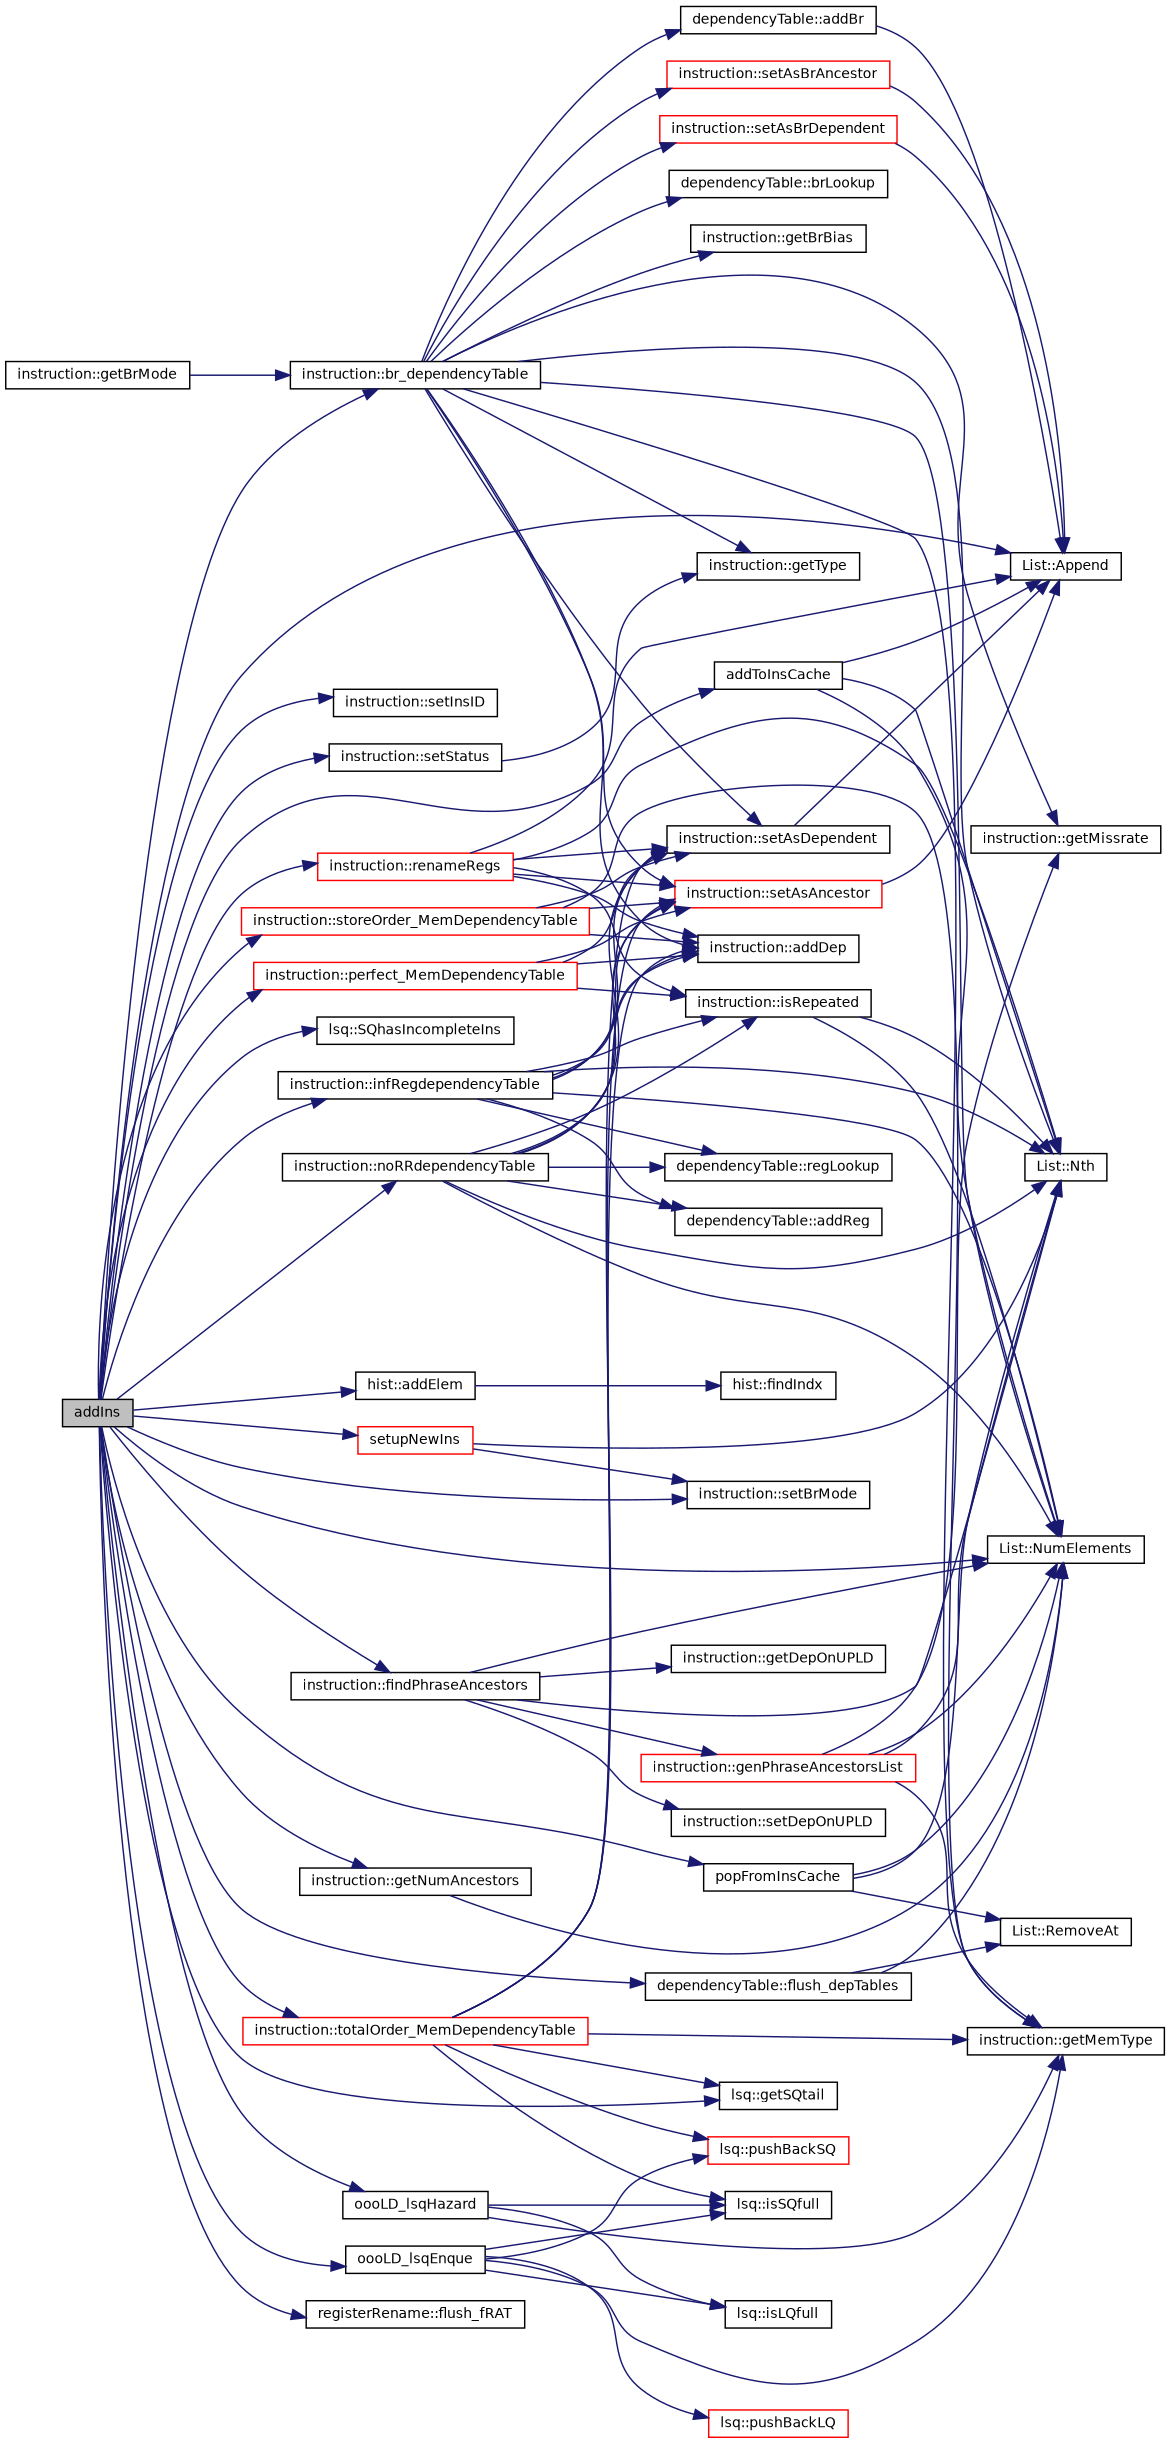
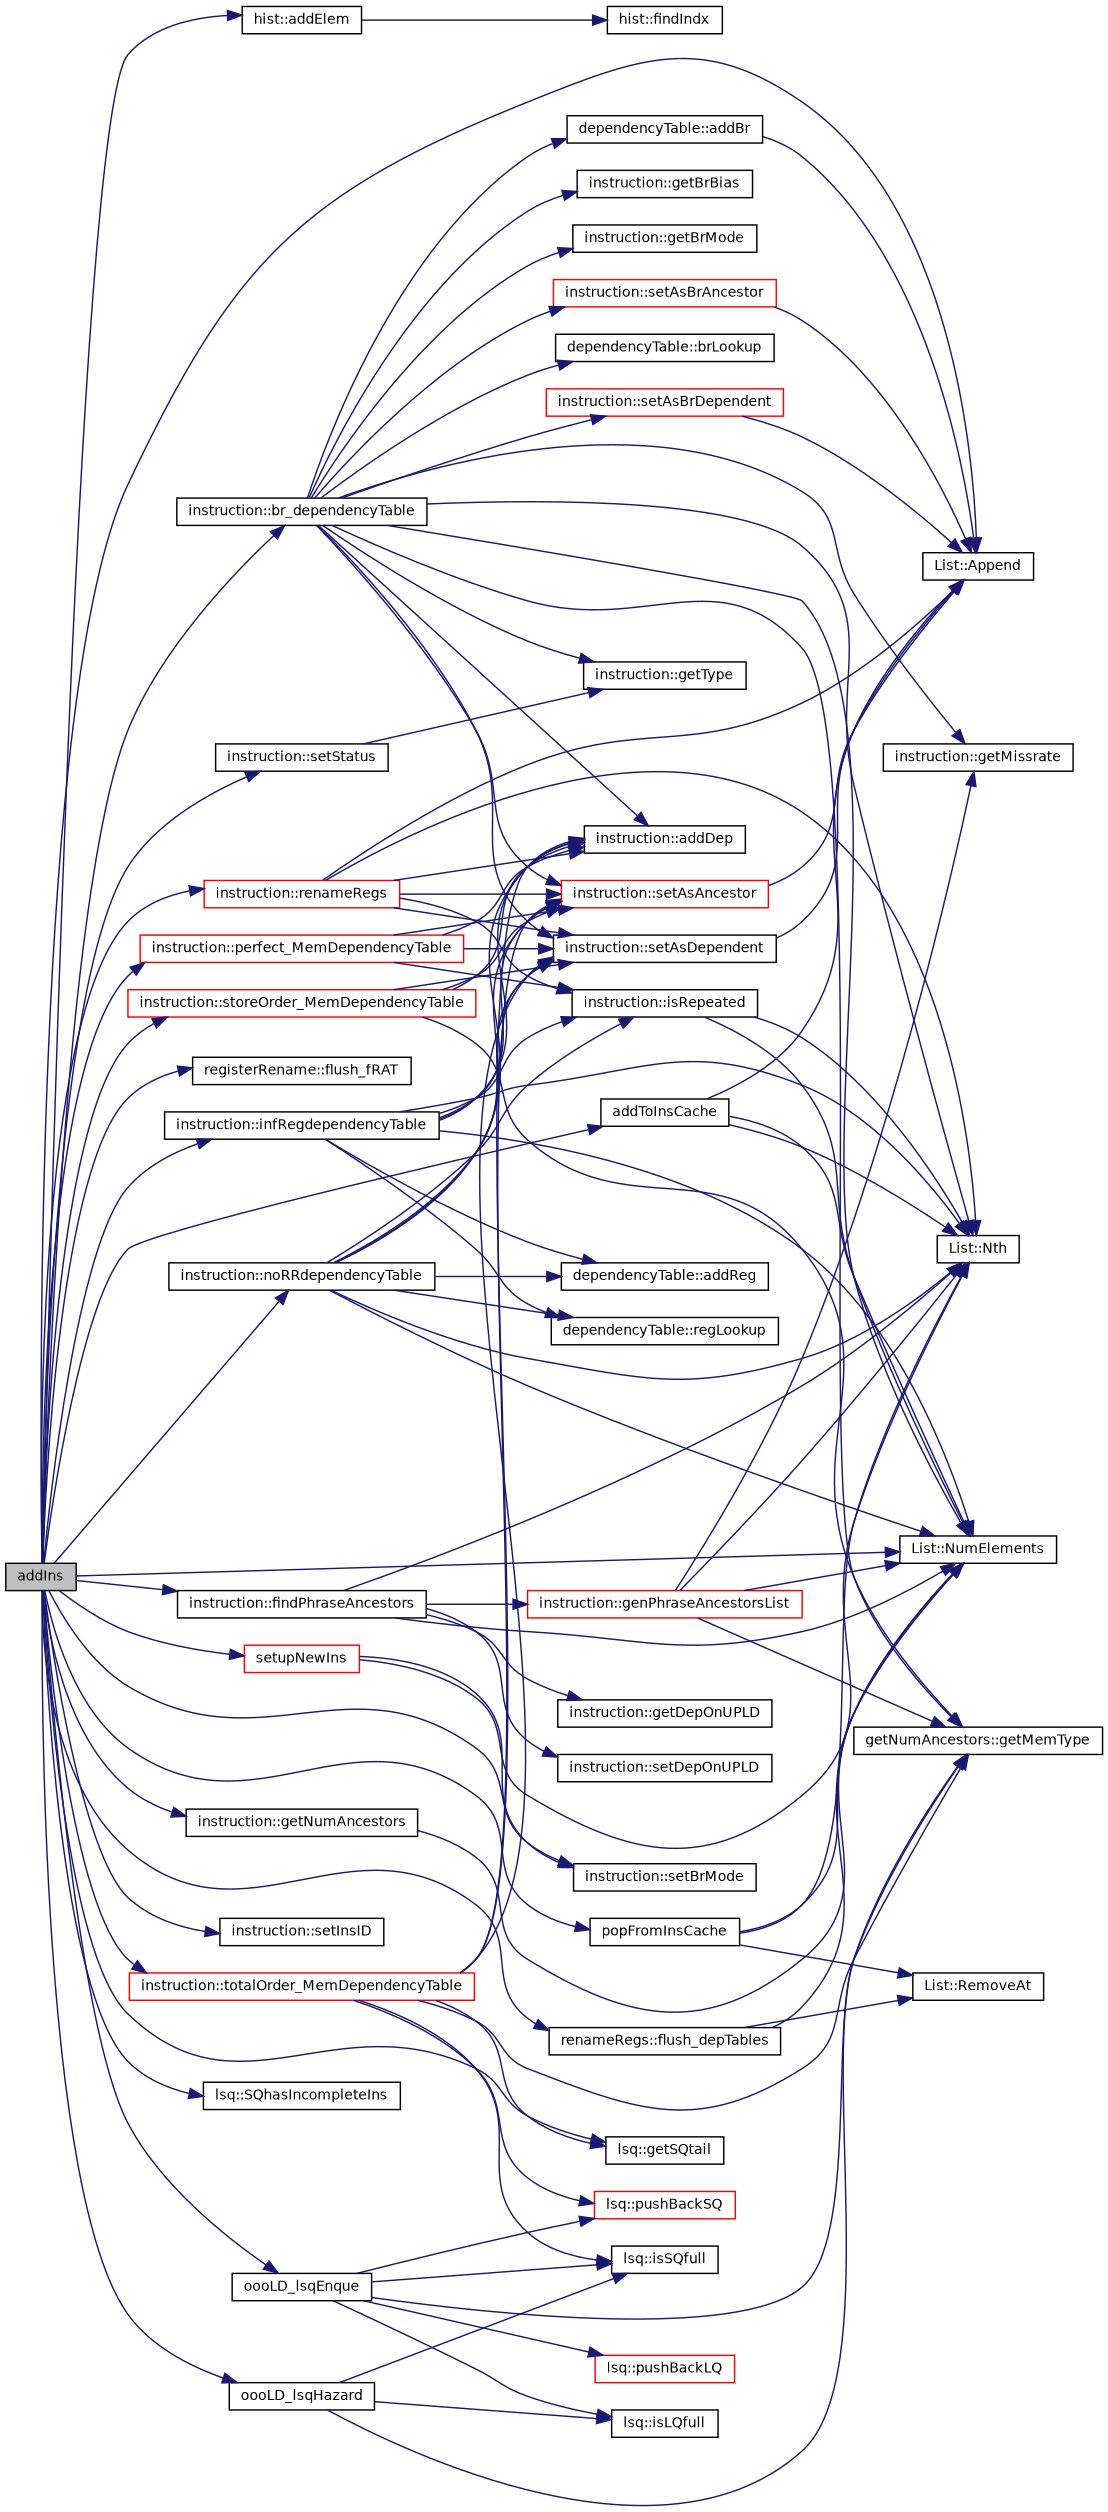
(233, 375) -> (418, 356)
(778, 1987) -> (665, 2041)
(1066, 2041) -> (978, 1741)
